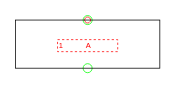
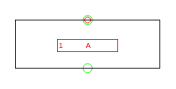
(87, 45) -> (87, 45)
